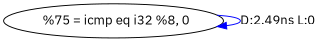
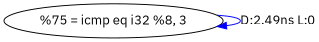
(114, 21) -> (114, 21)
